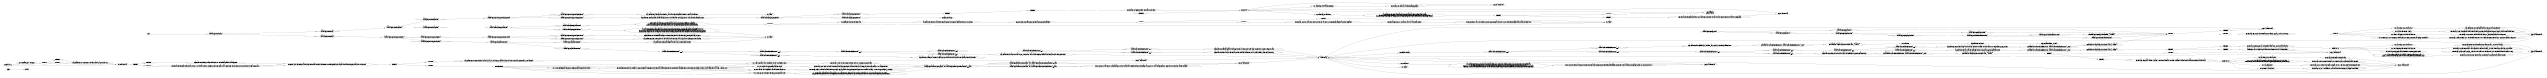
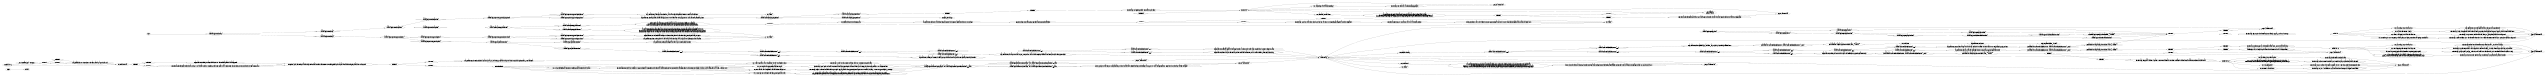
(1324, 15) -> (1324, 15)
(851, 22) -> (851, 22)
